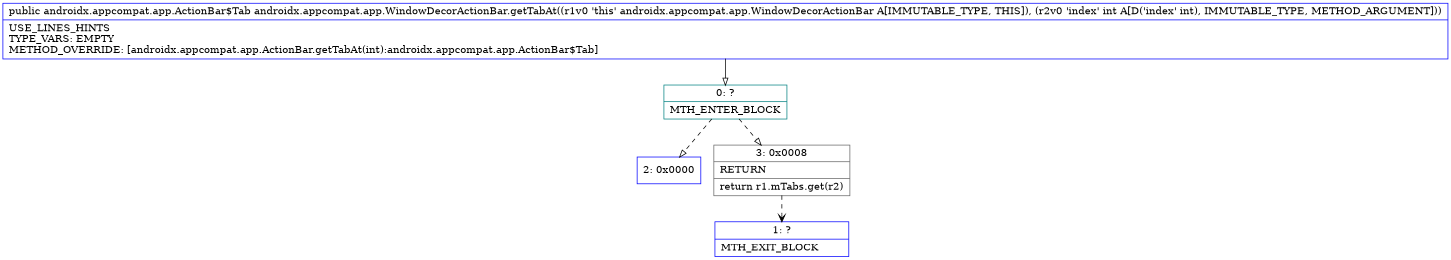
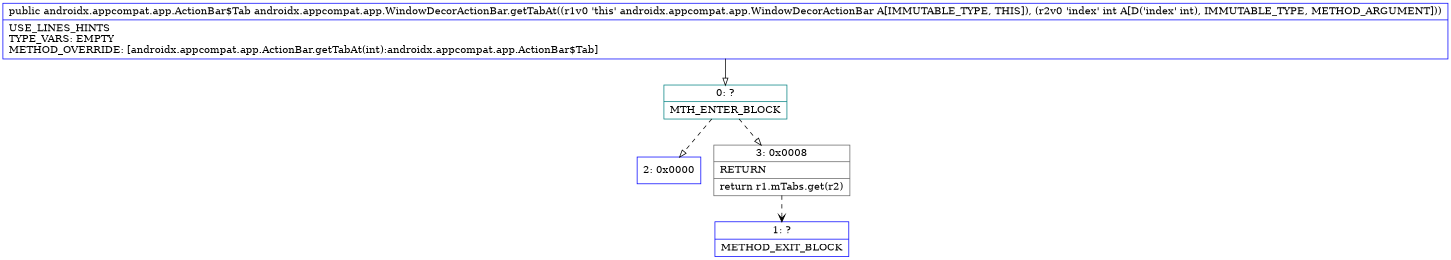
(770, 247) -> (782, 247)
